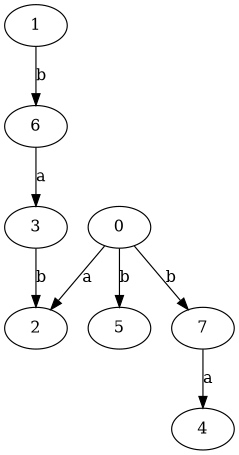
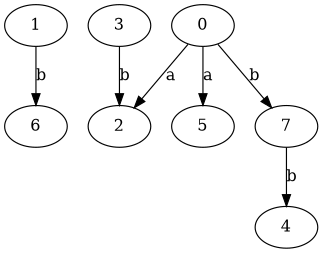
(36, 171) -> none
(125, 278) -> (208, 76)
(208, 379) -> (292, 177)
